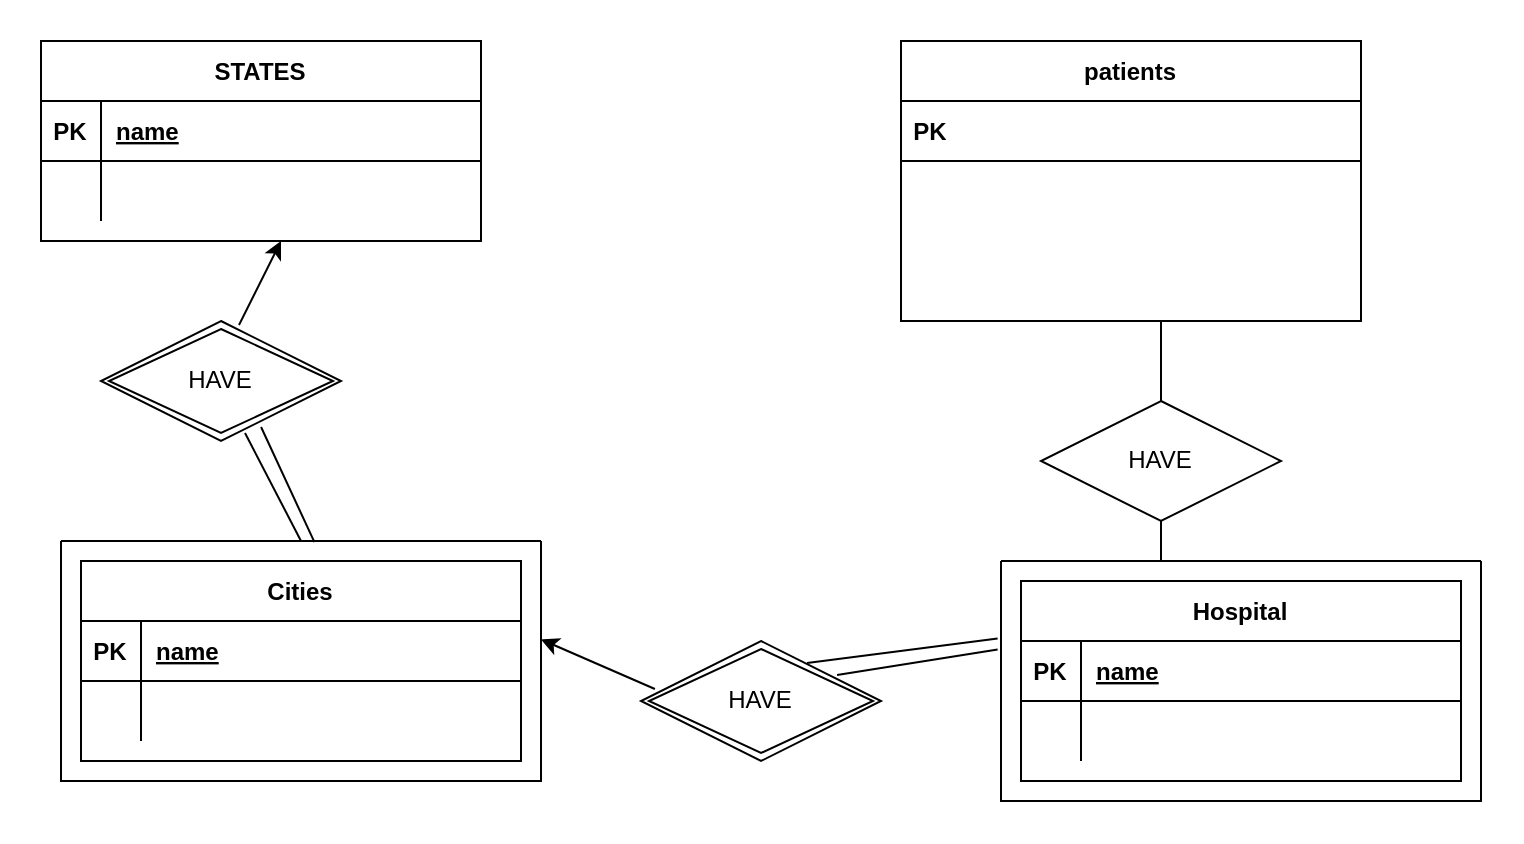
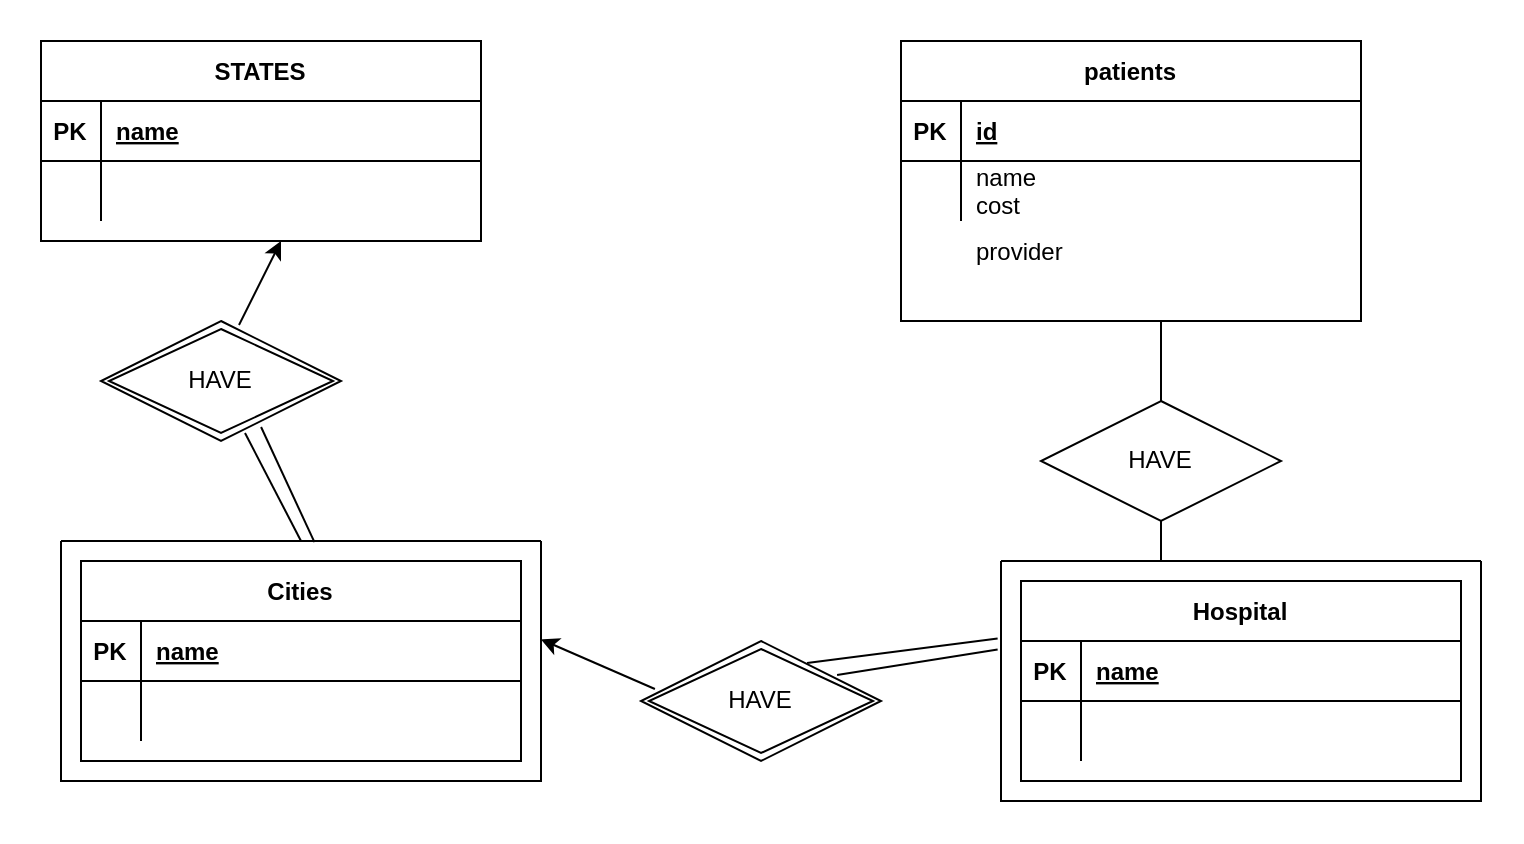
none -> (1161, 131)
none -> (1161, 191)
none -> (1161, 251)
